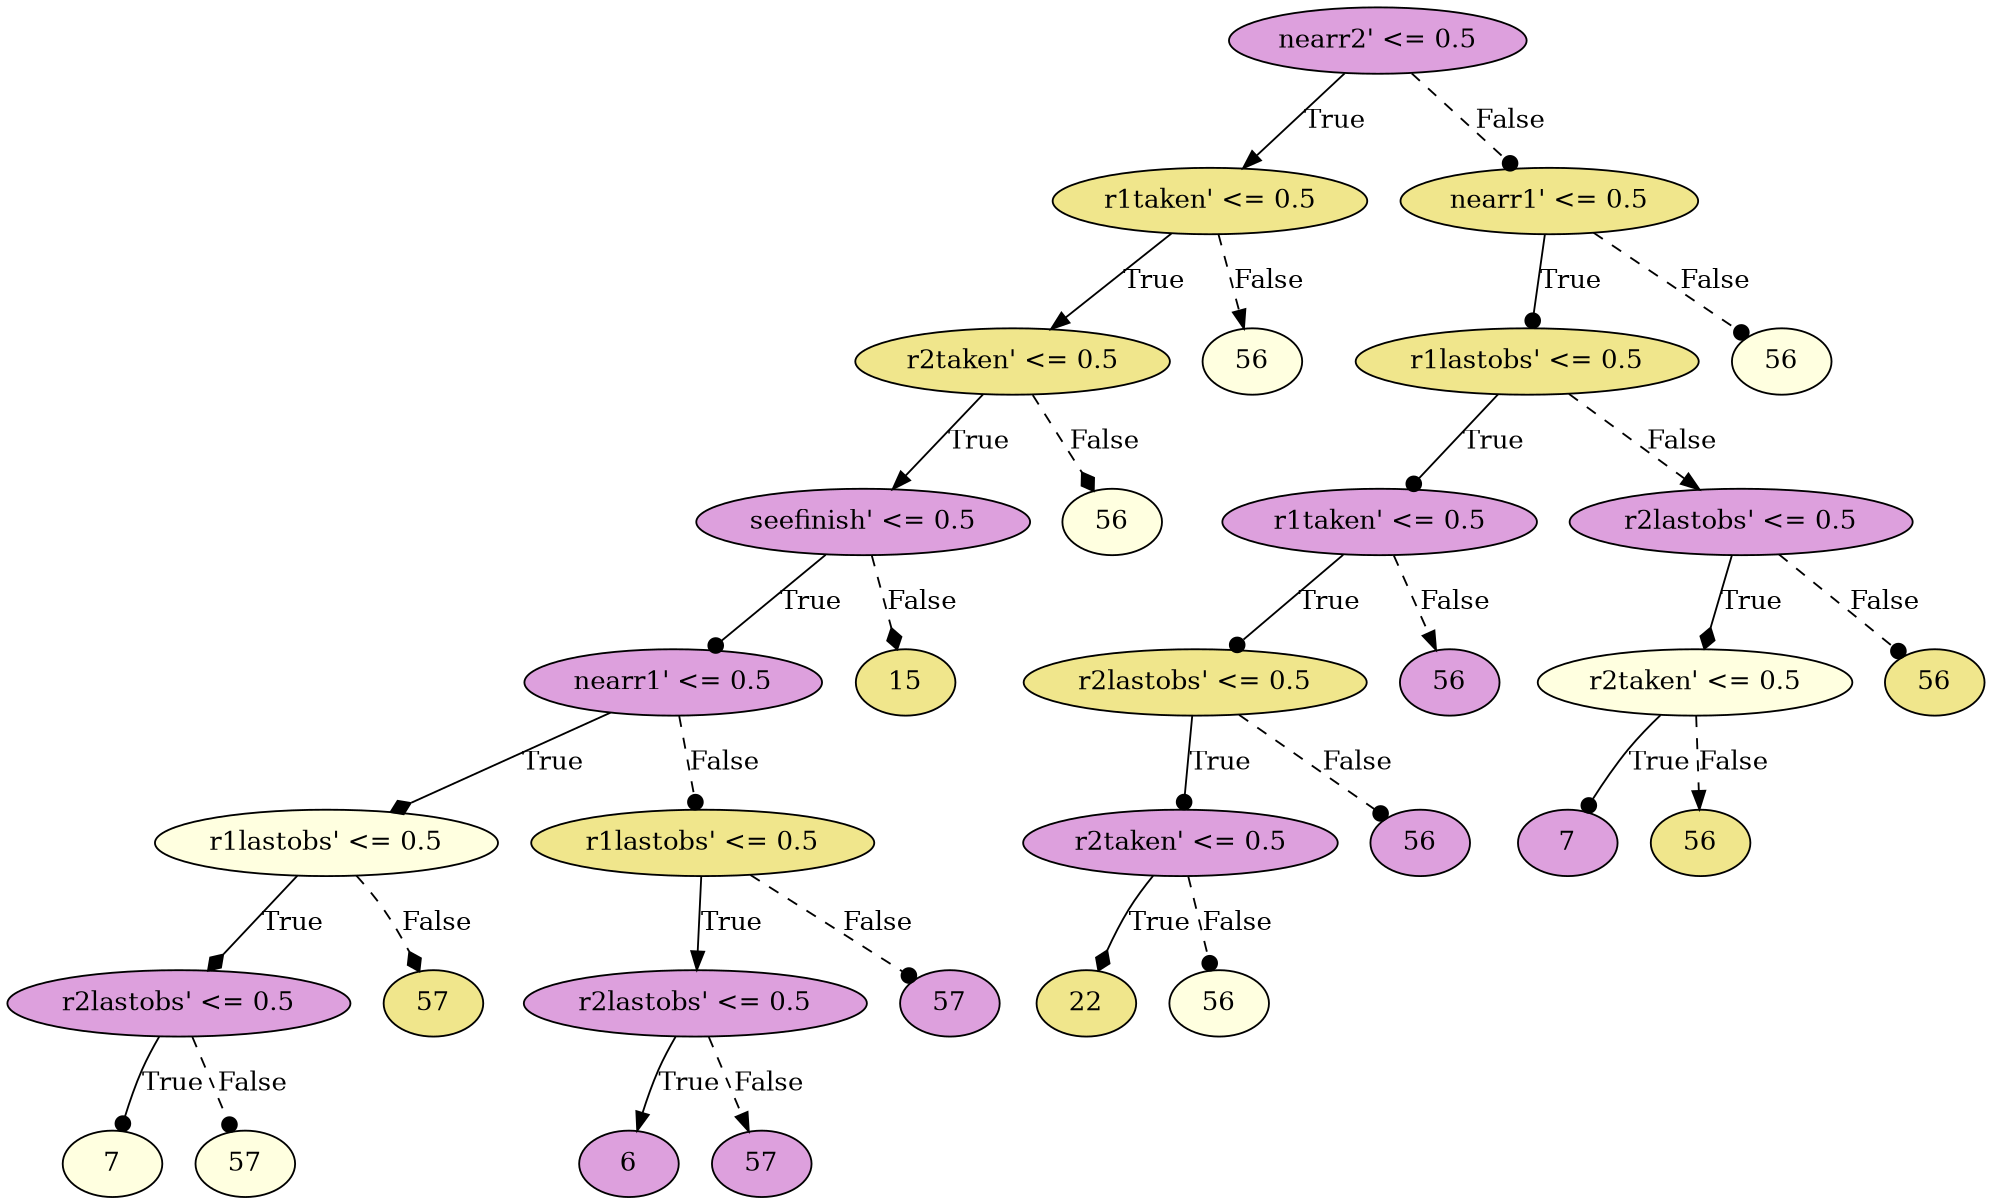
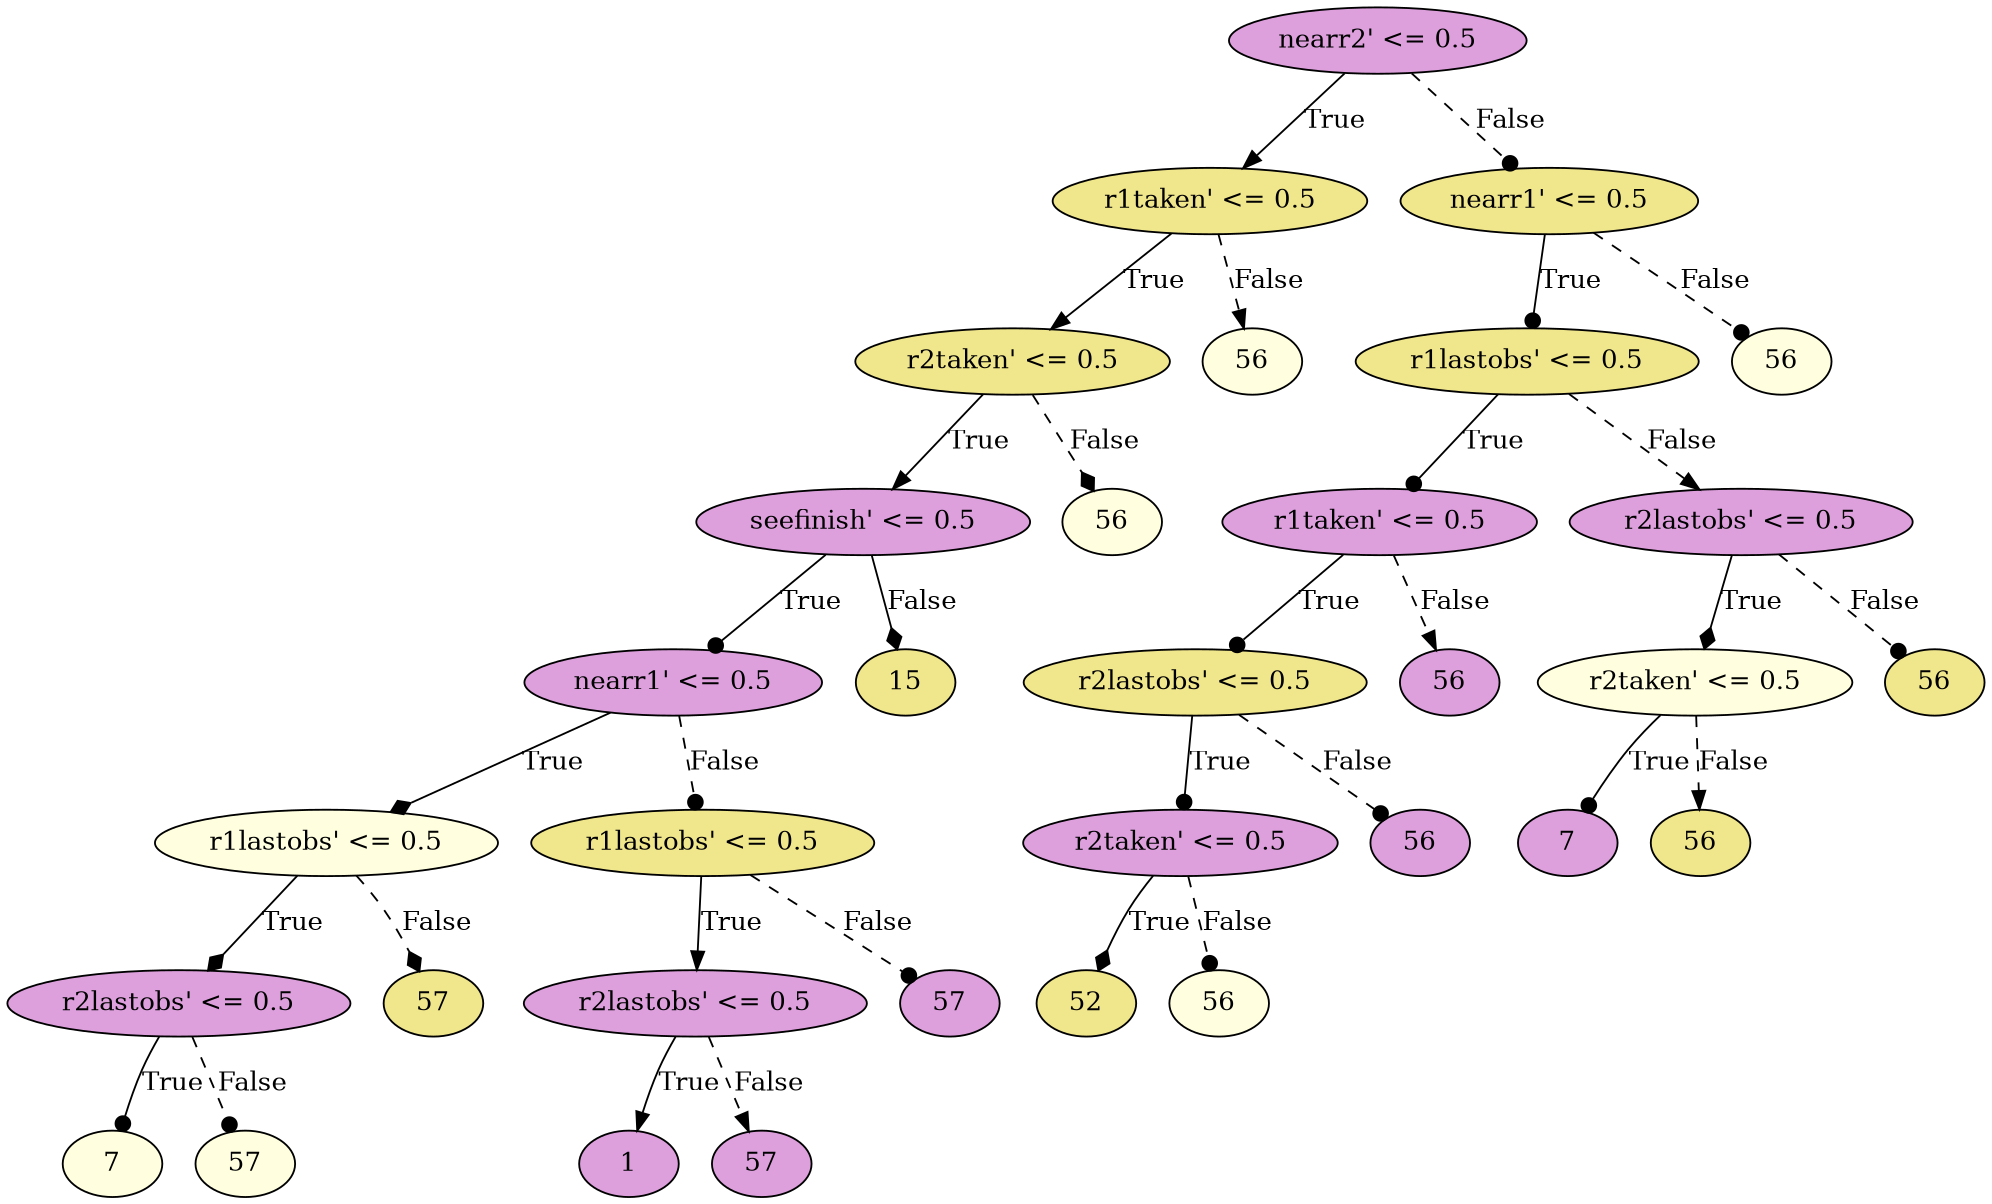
(882, 592) -> (882, 592)
(1086, 1003) -> (1086, 1003)
(629, 1164) -> (629, 1164)
